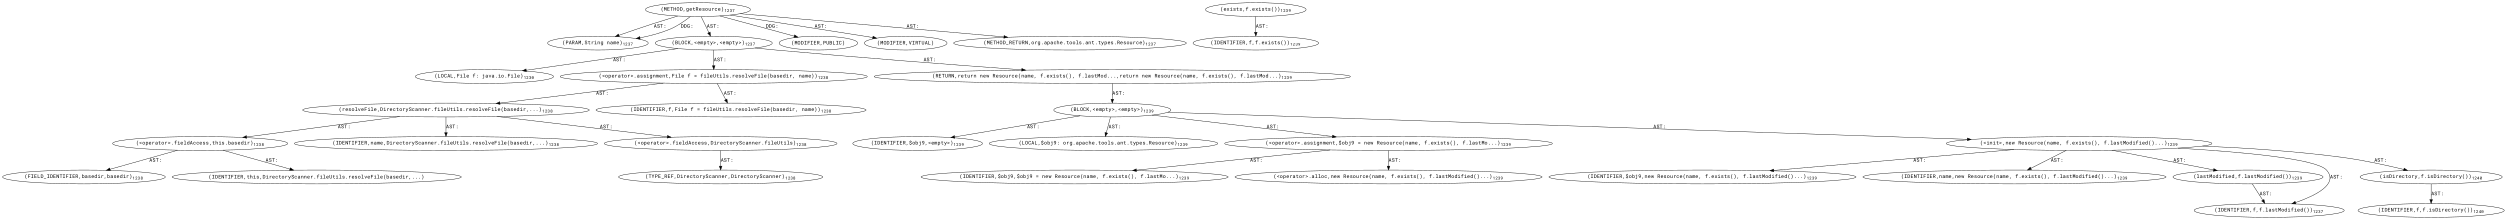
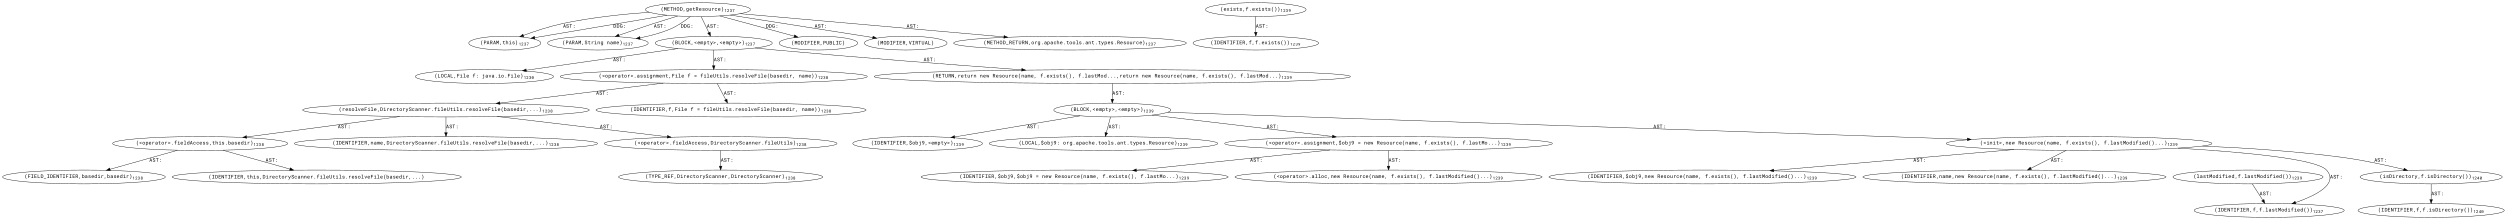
none -> (505, 43)
(2163, 160) -> none
